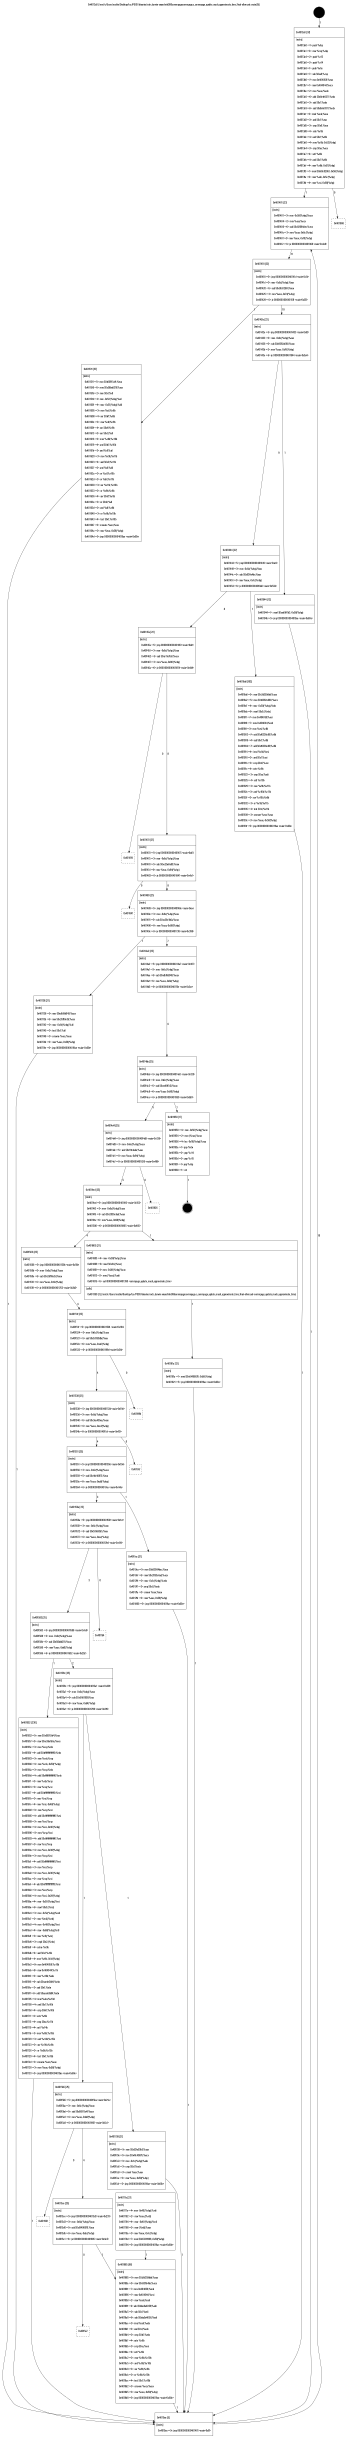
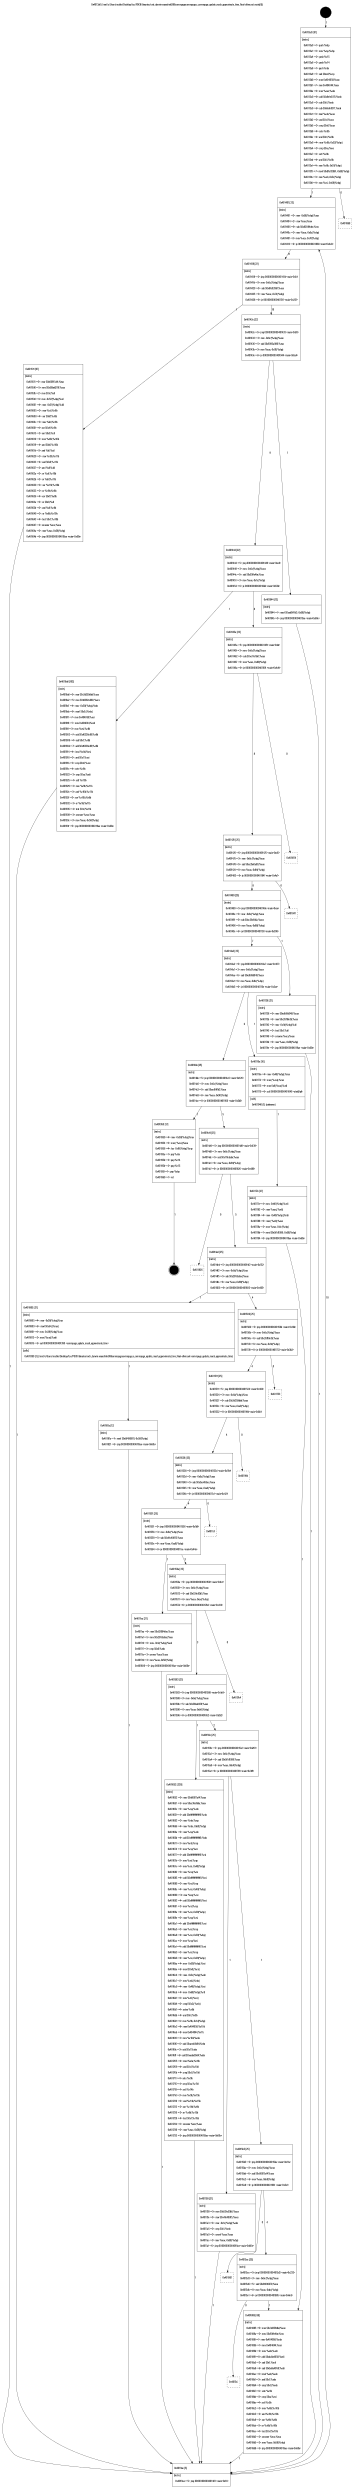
none -> (277, 1083)
none -> (275, 1394)
